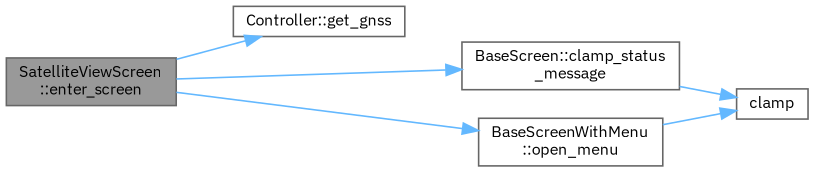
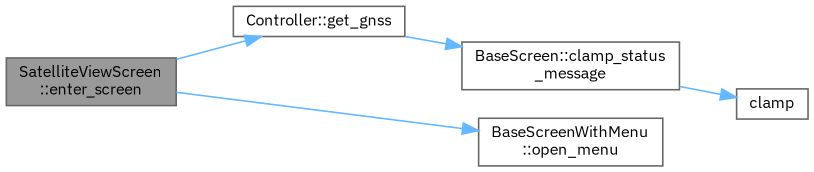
(311, 74) -> (426, 40)
(692, 119) -> none
